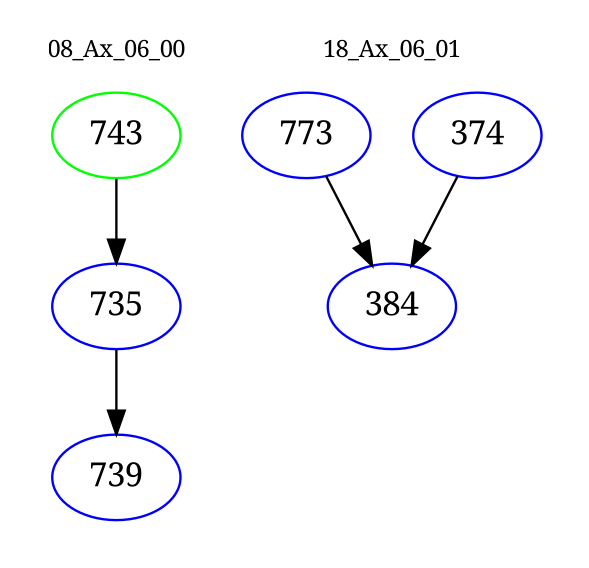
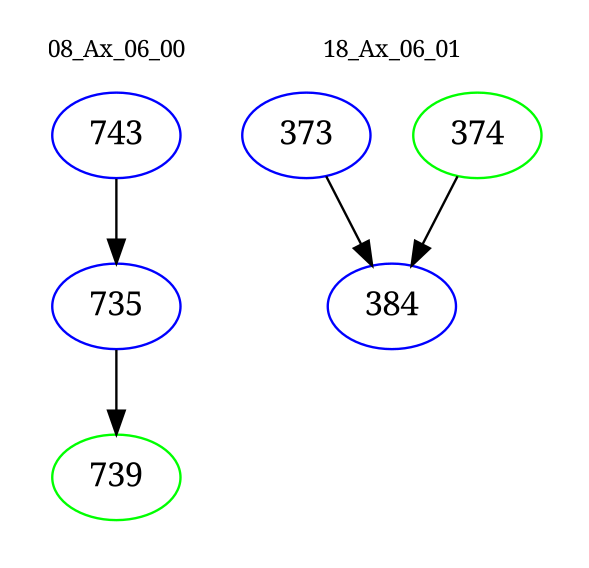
(116, 135) -> (116, 135)
(306, 135) -> (306, 135)
(477, 135) -> (477, 135)
(116, 477) -> (116, 477)
